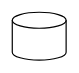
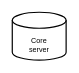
none -> (39, 45)
